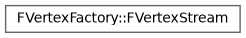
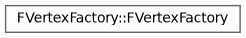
(123, 19) -> (123, 19)
